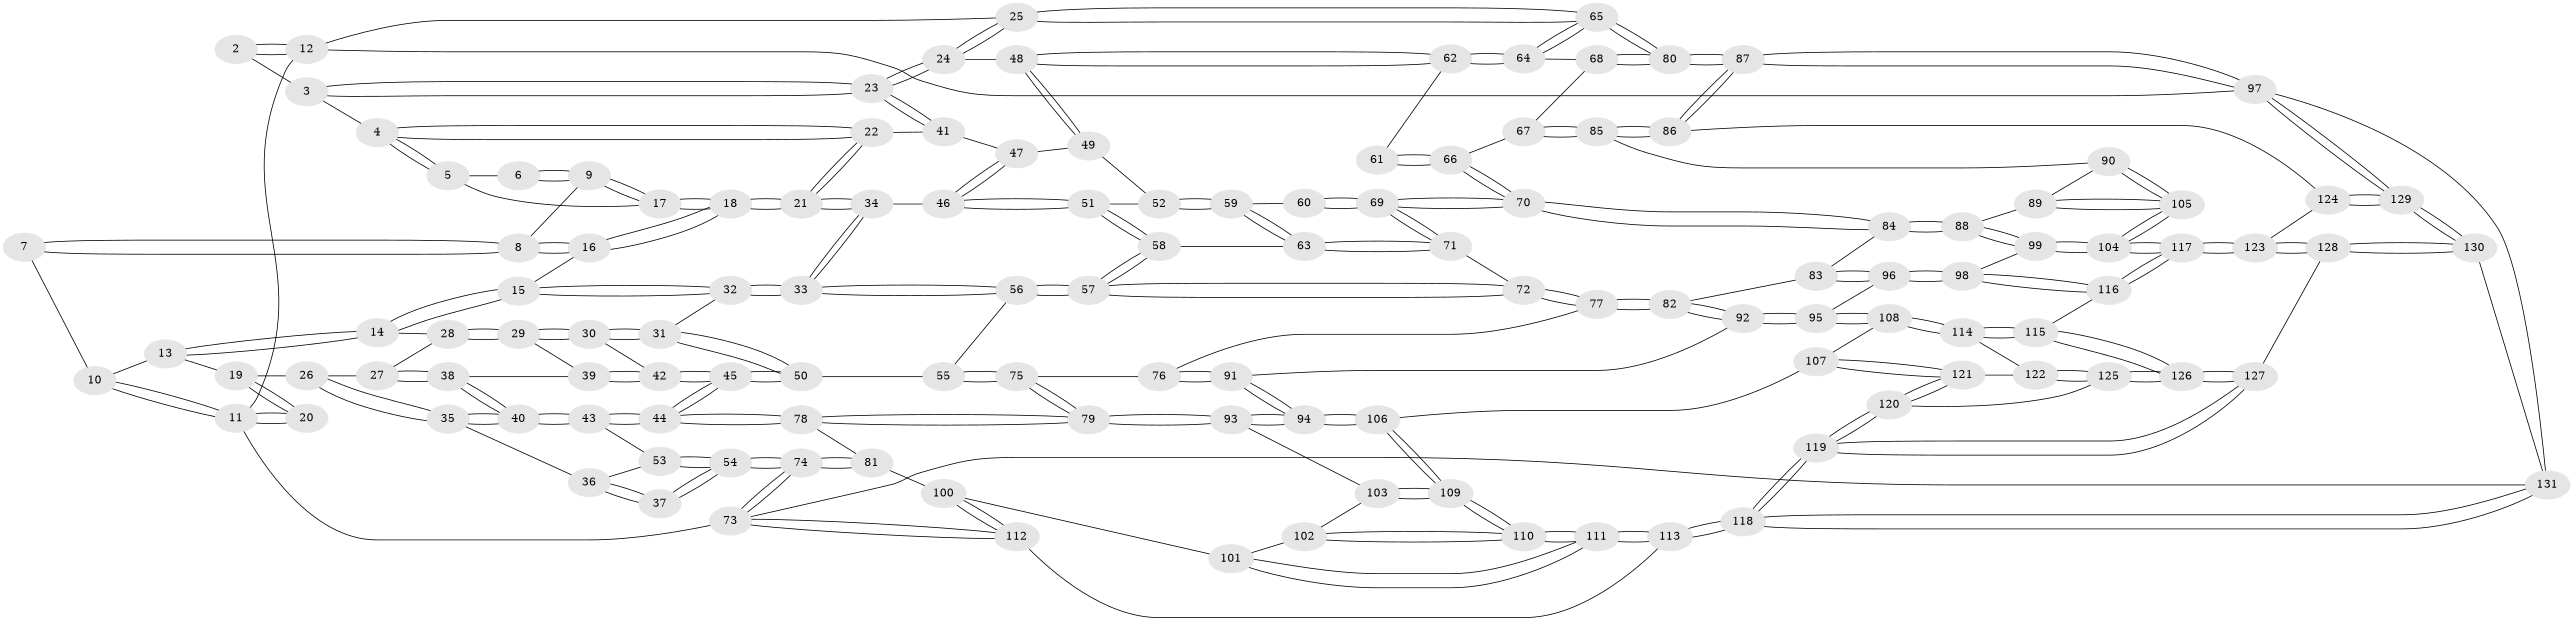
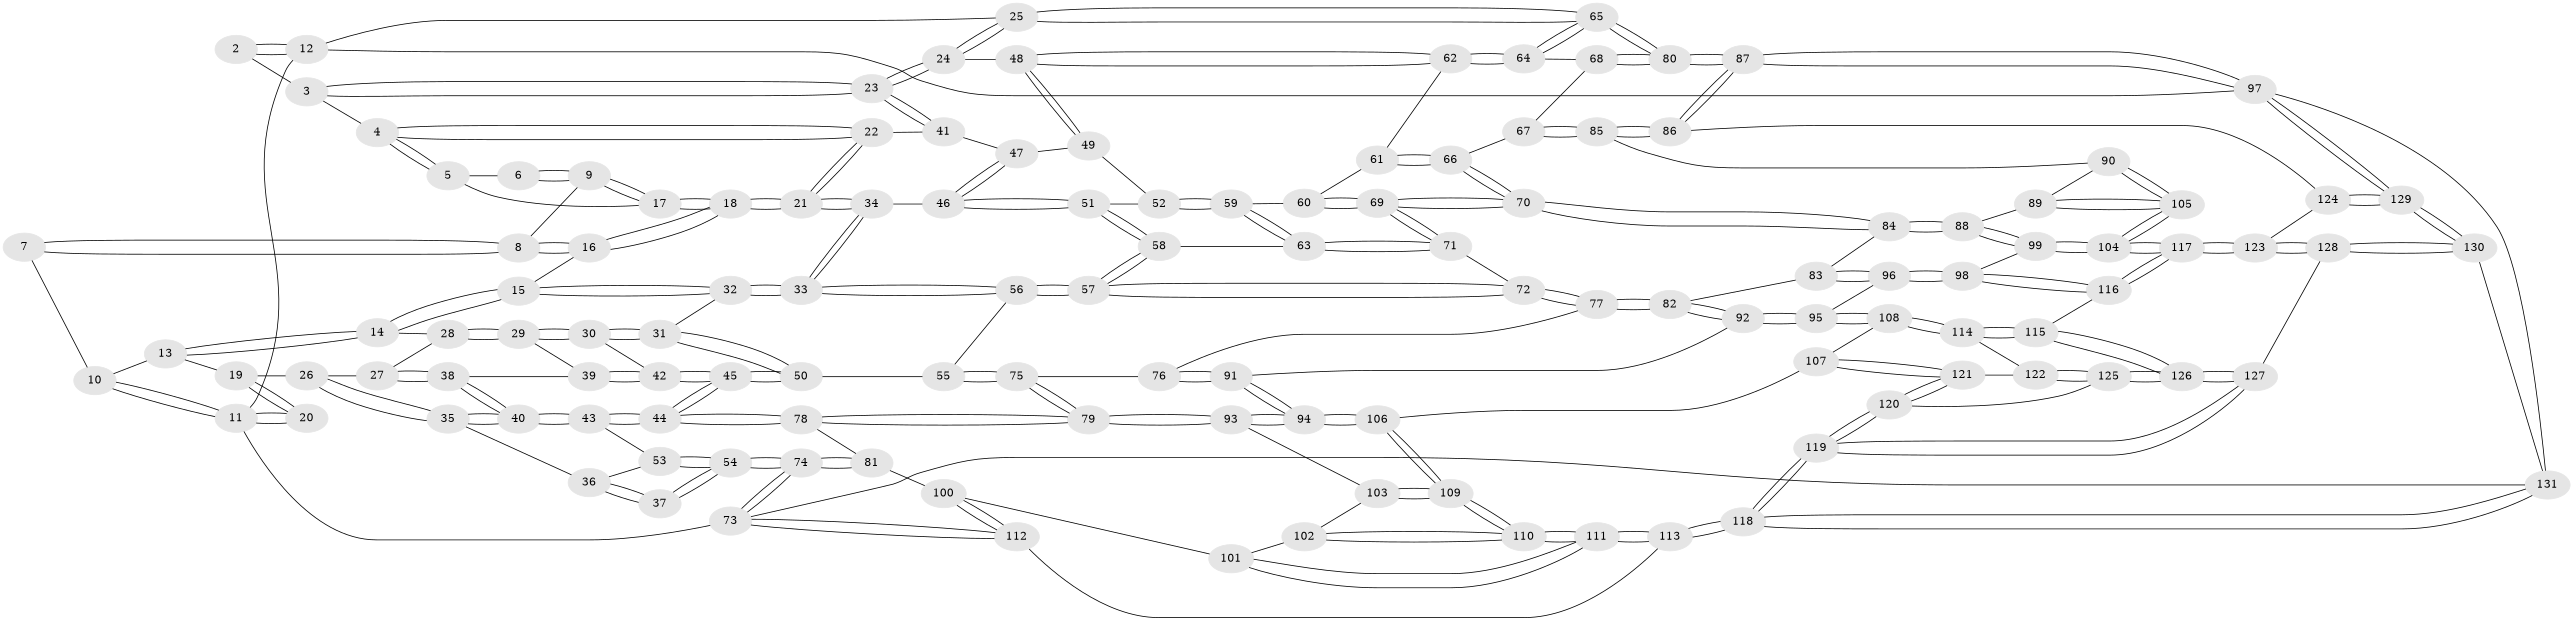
none -> (1341, 182)
